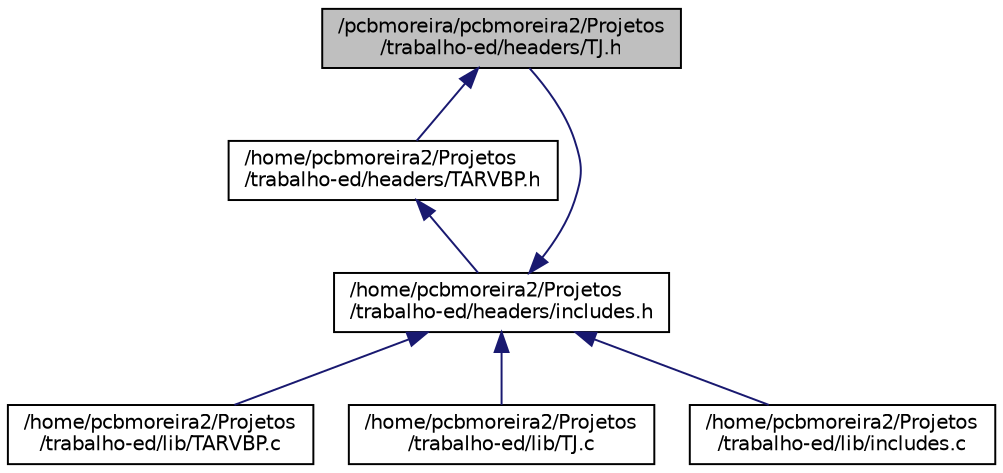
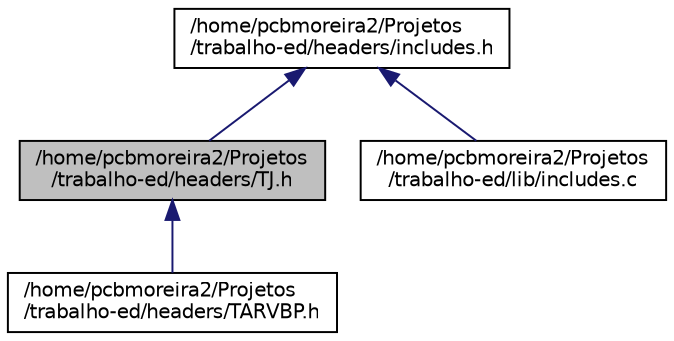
(502, 38) -> (172, 170)
(454, 244) -> none
(161, 435) -> none
(502, 435) -> none
